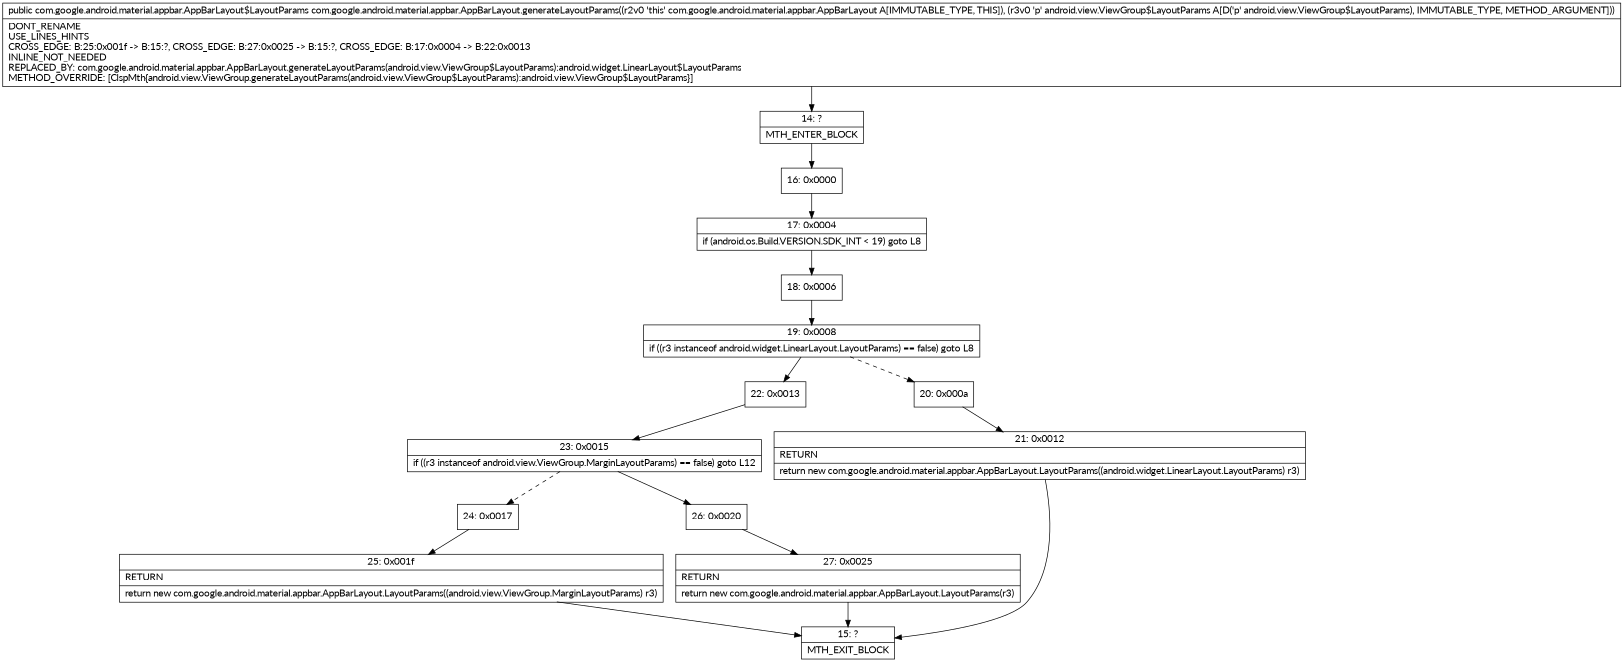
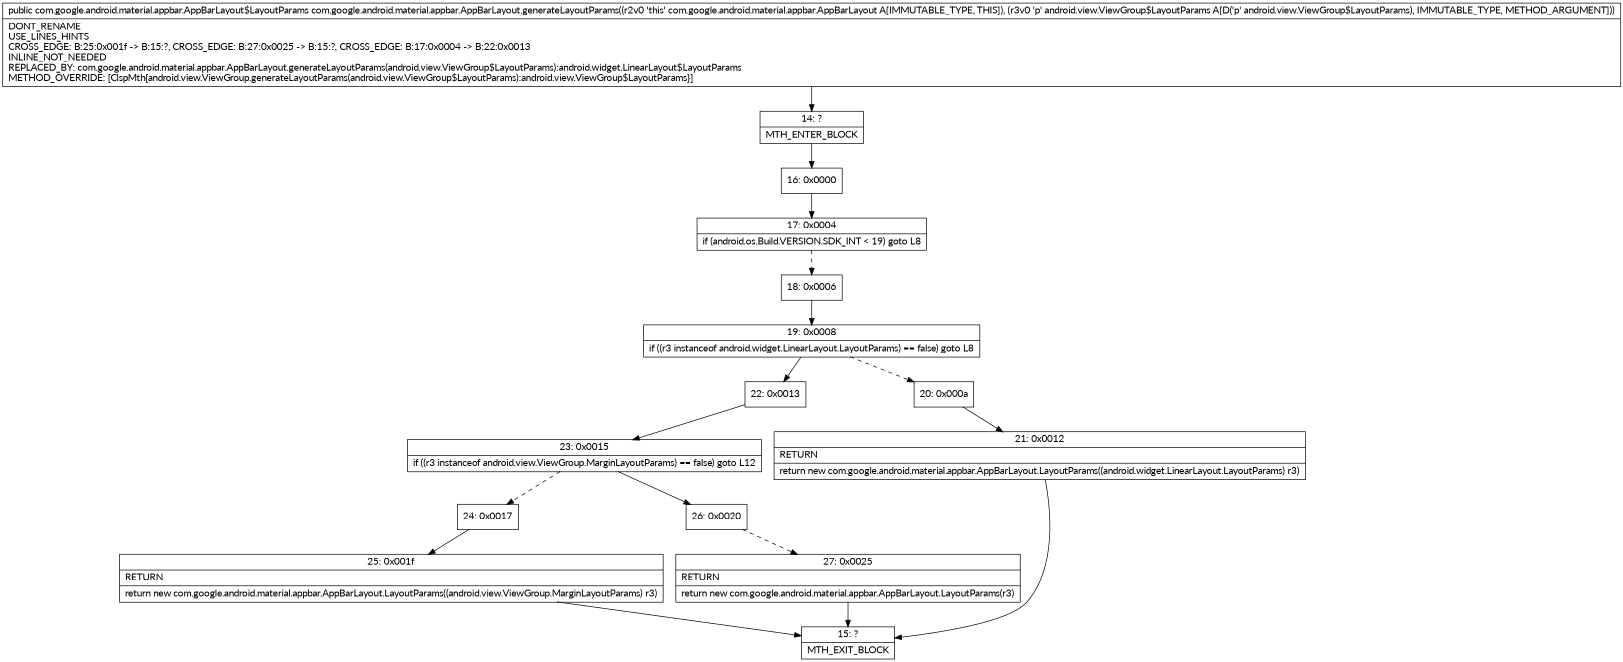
(812, 259) -> (812, 259)
(767, 541) -> (767, 541)
